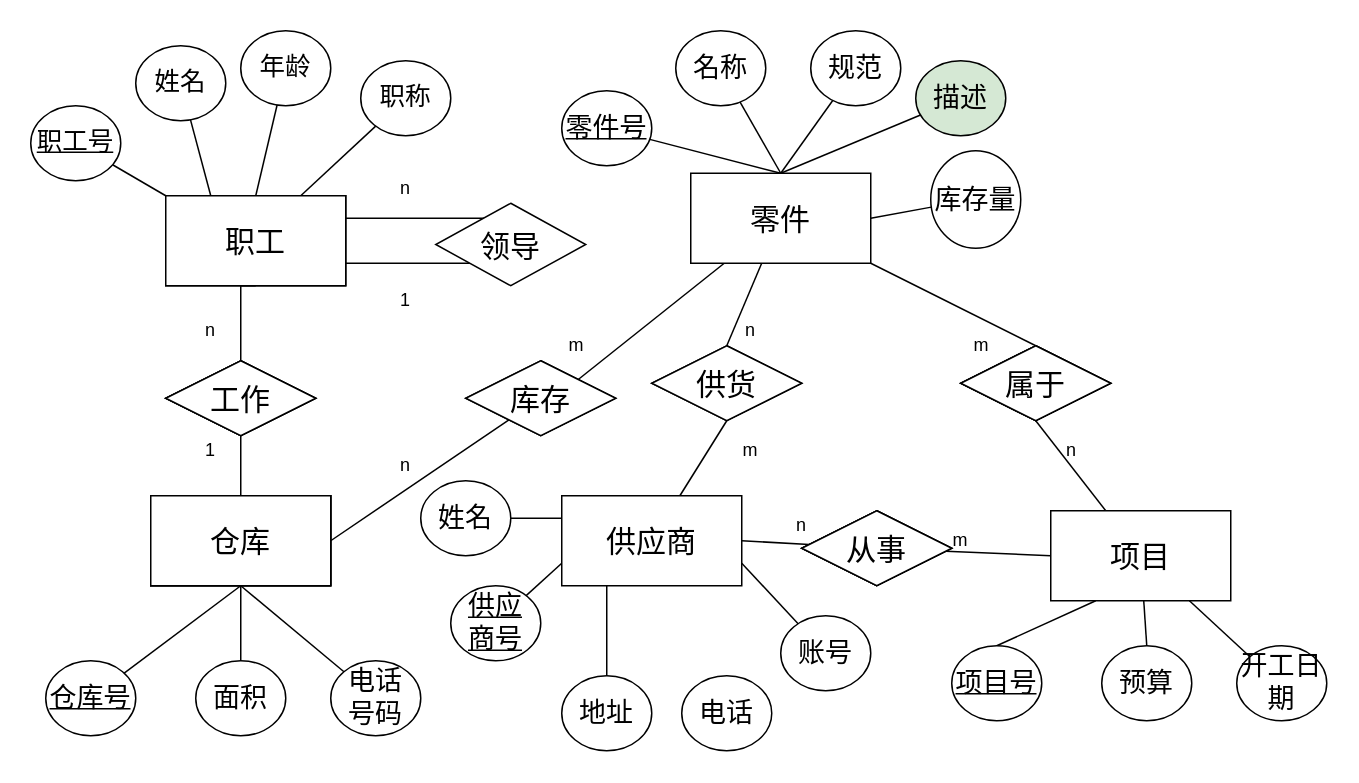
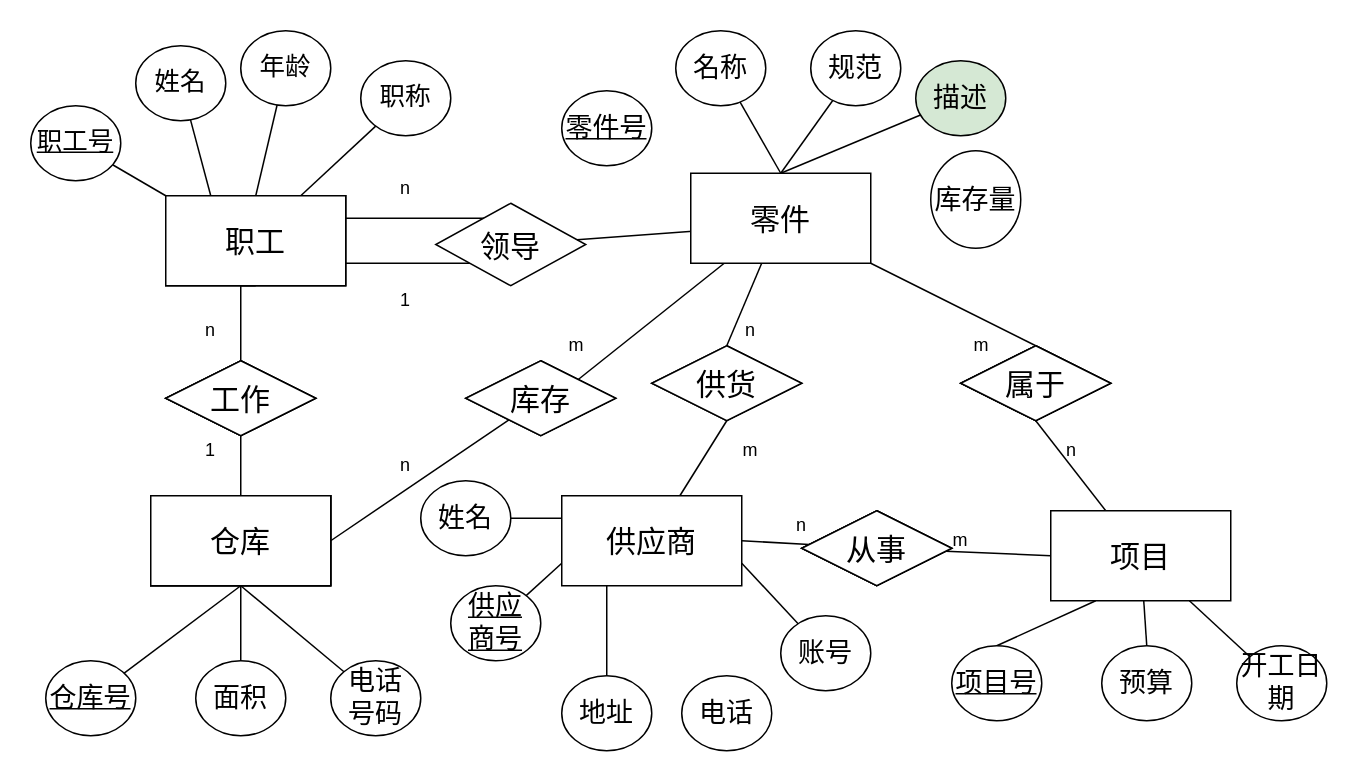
(713, 156) -> none
(901, 213) -> (634, 236)
